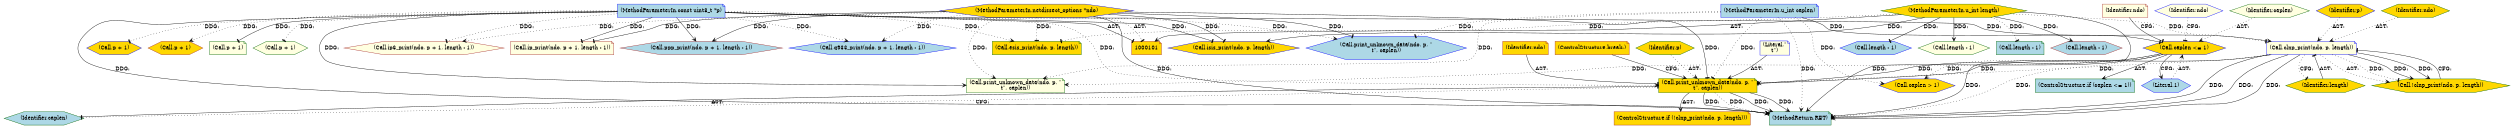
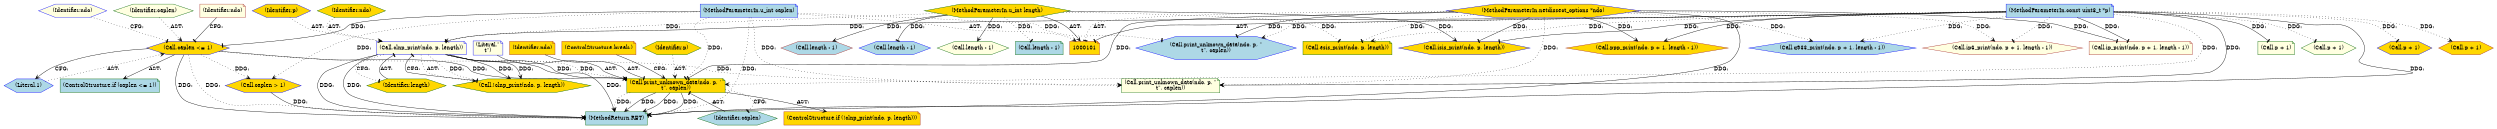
none -> (936, 25)
(701, 48) -> (1647, 48)
(2130, 53) -> (424, 114)
